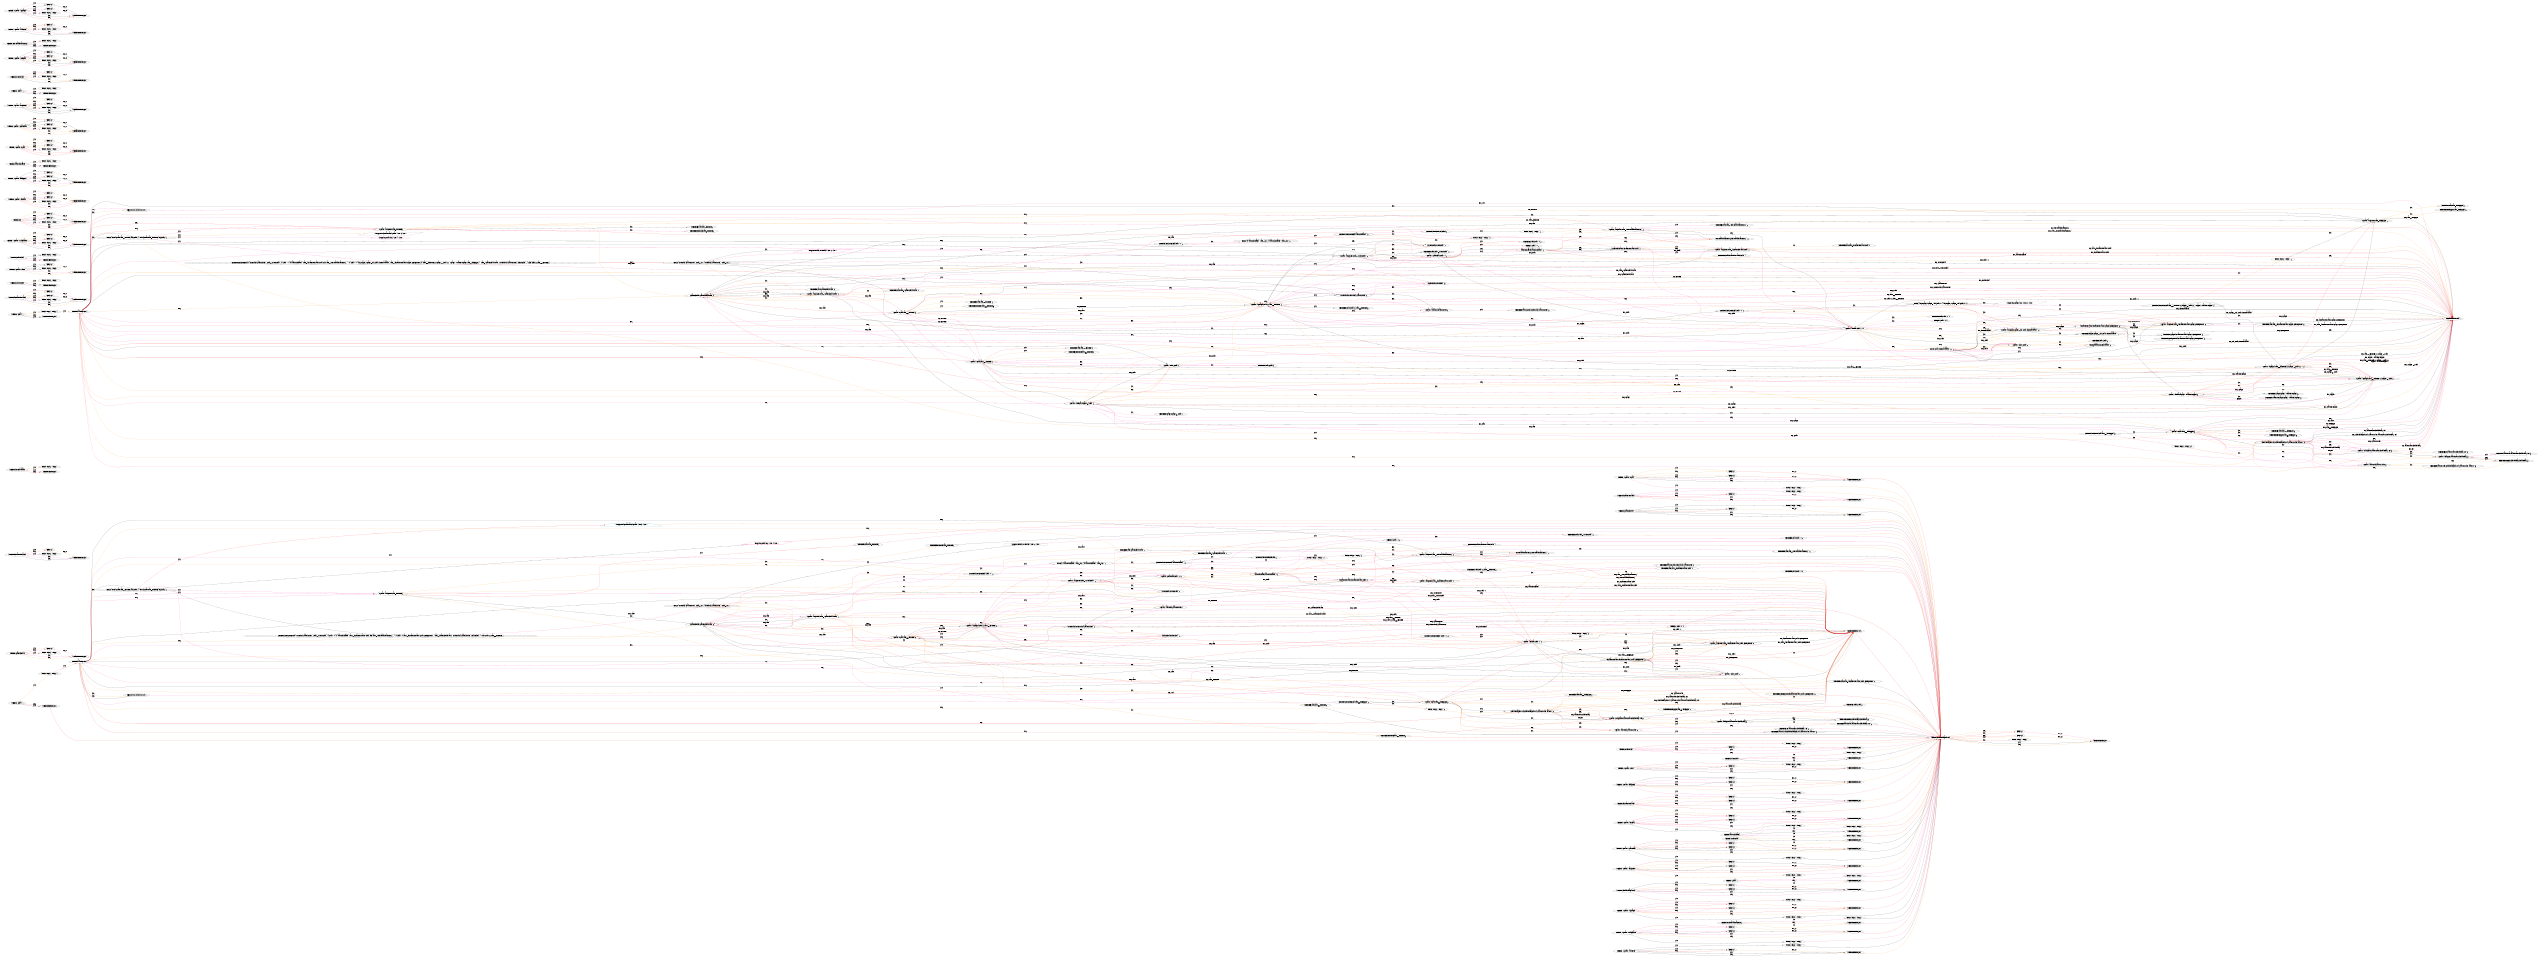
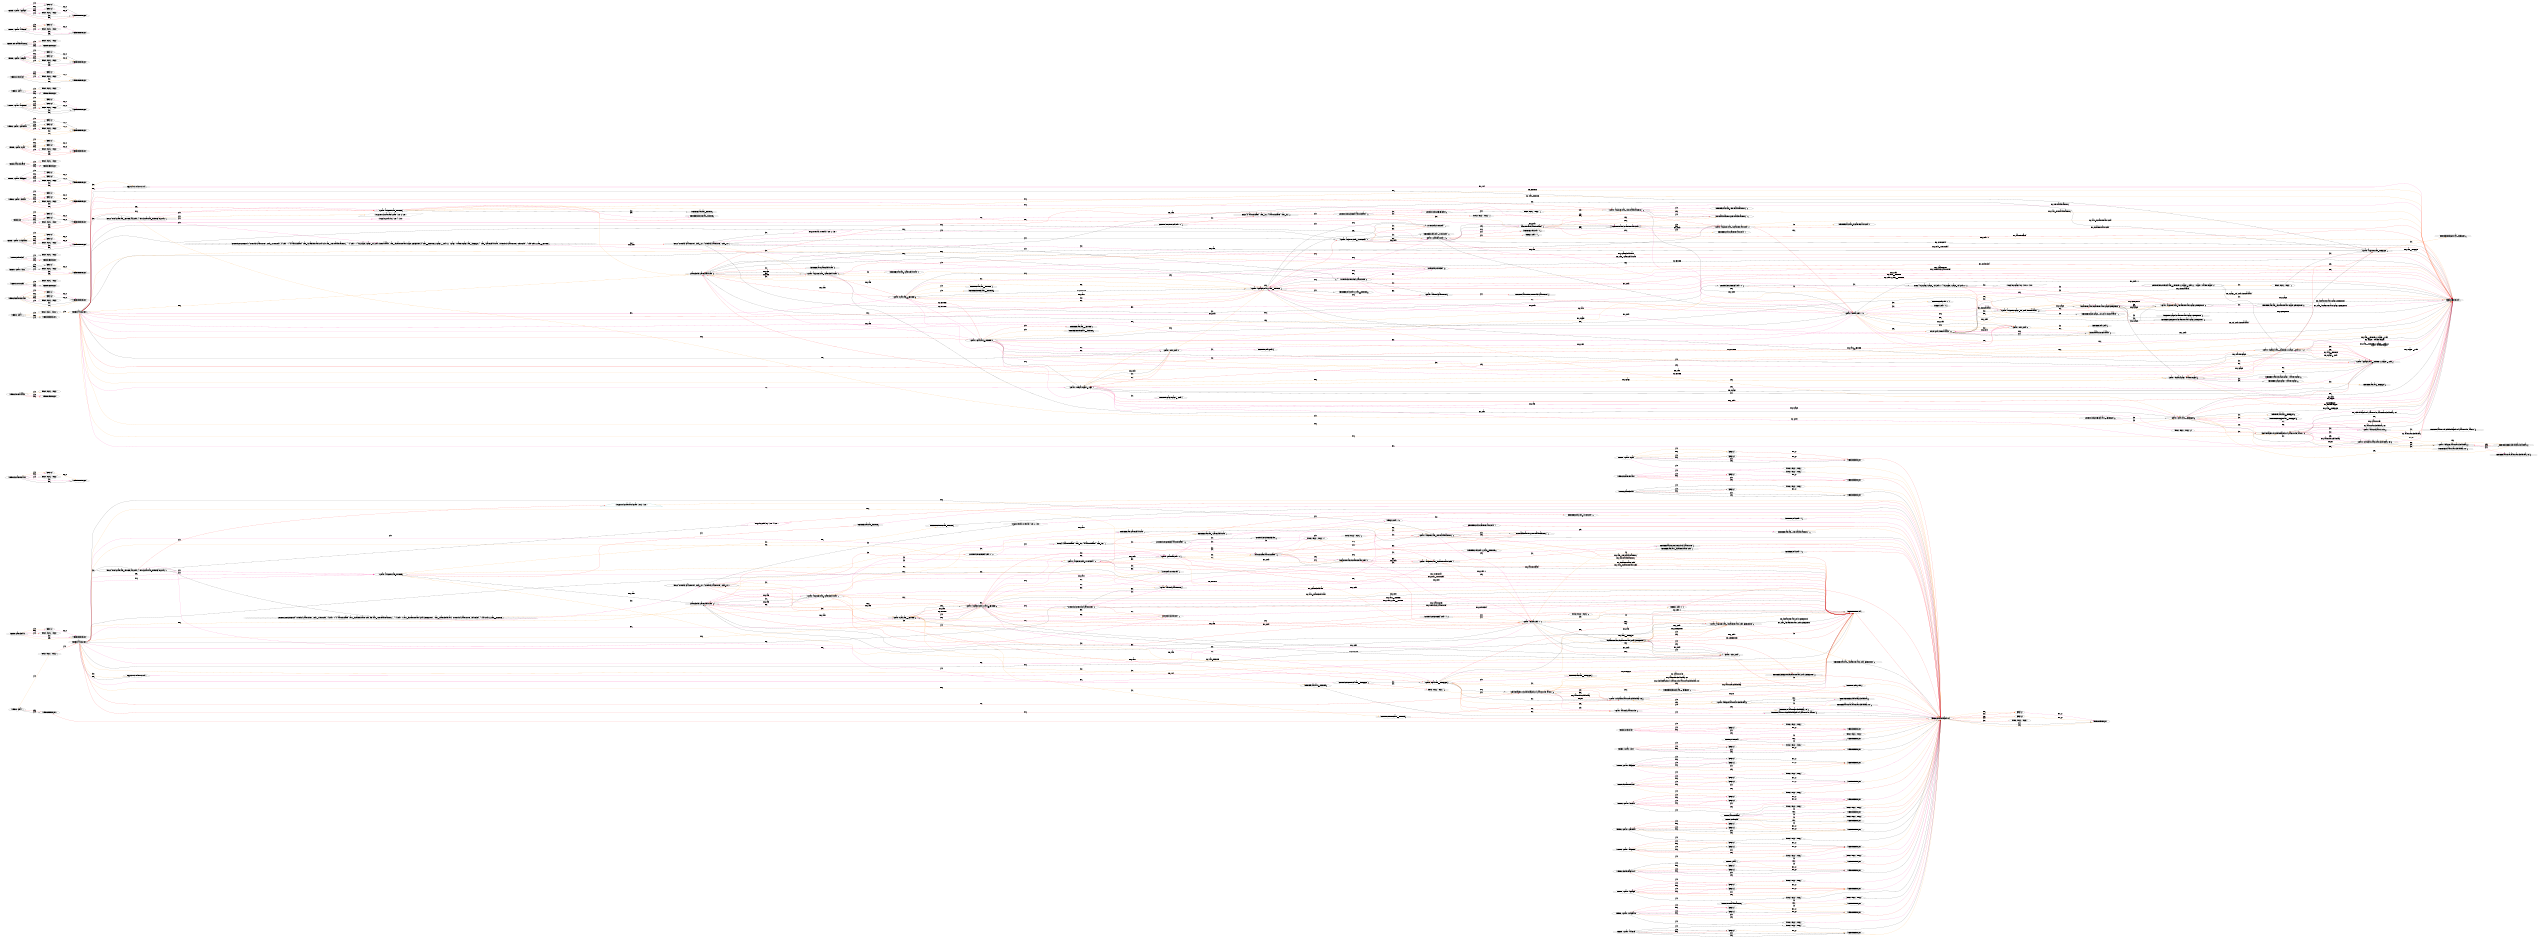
(2408, 211) -> (2330, 383)
(2239, 399) -> (2239, 379)
